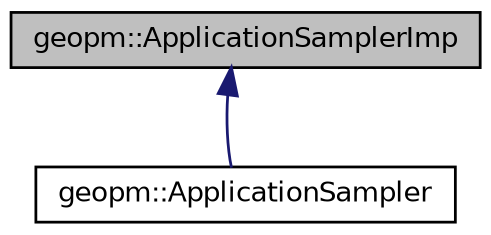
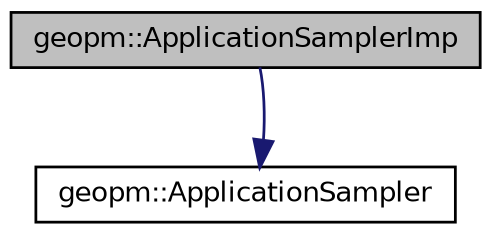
(227, 131) -> (264, 104)
